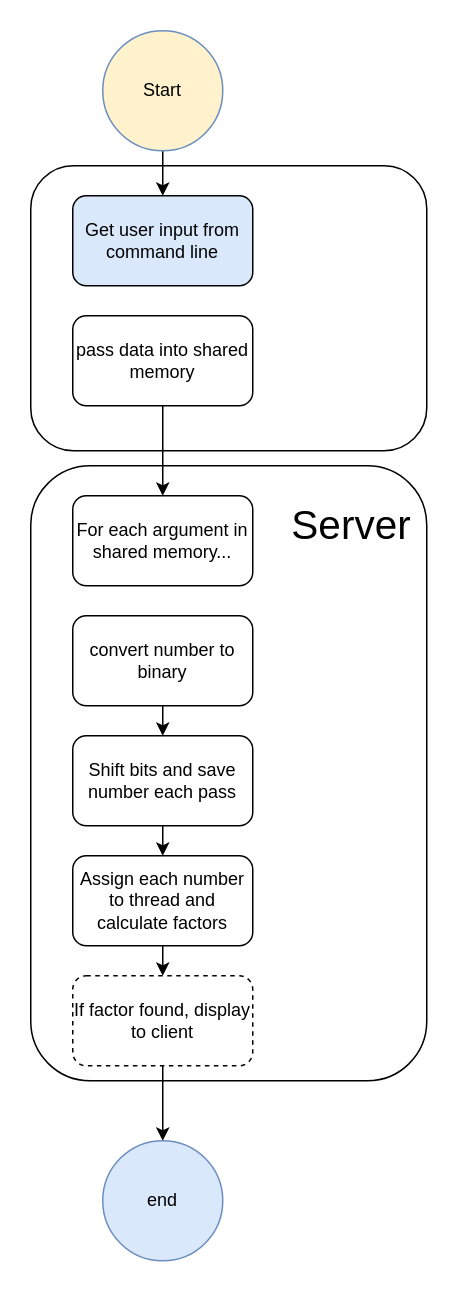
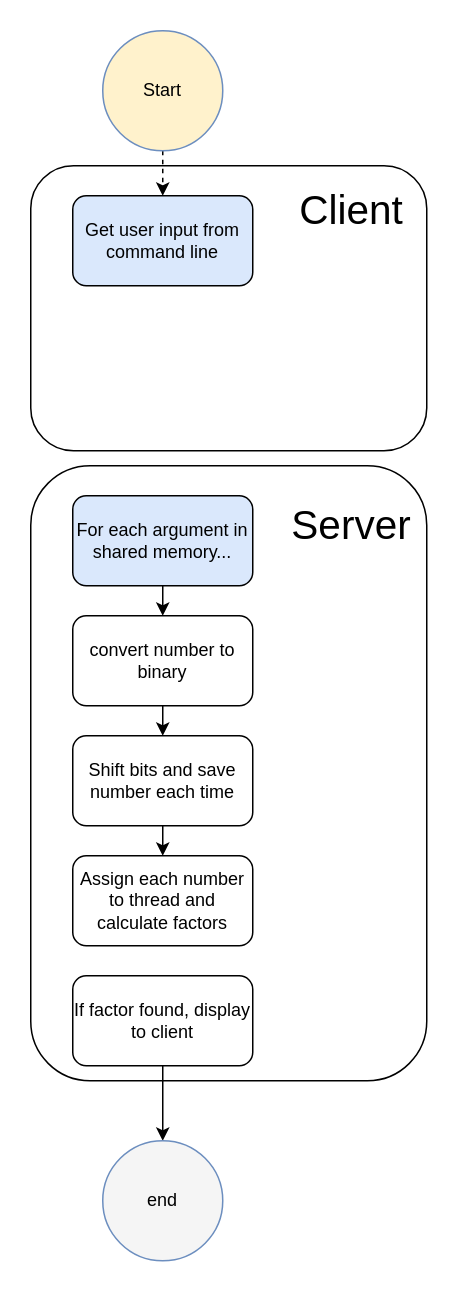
(163, 169) -> (163, 169)
none -> (352, 211)
(163, 361) -> none
(163, 446) -> none
(163, 541) -> (163, 541)
none -> (163, 596)
(163, 781) -> (163, 781)
(163, 956) -> none
(163, 1021) -> (163, 1021)
(163, 1201) -> (163, 1201)
